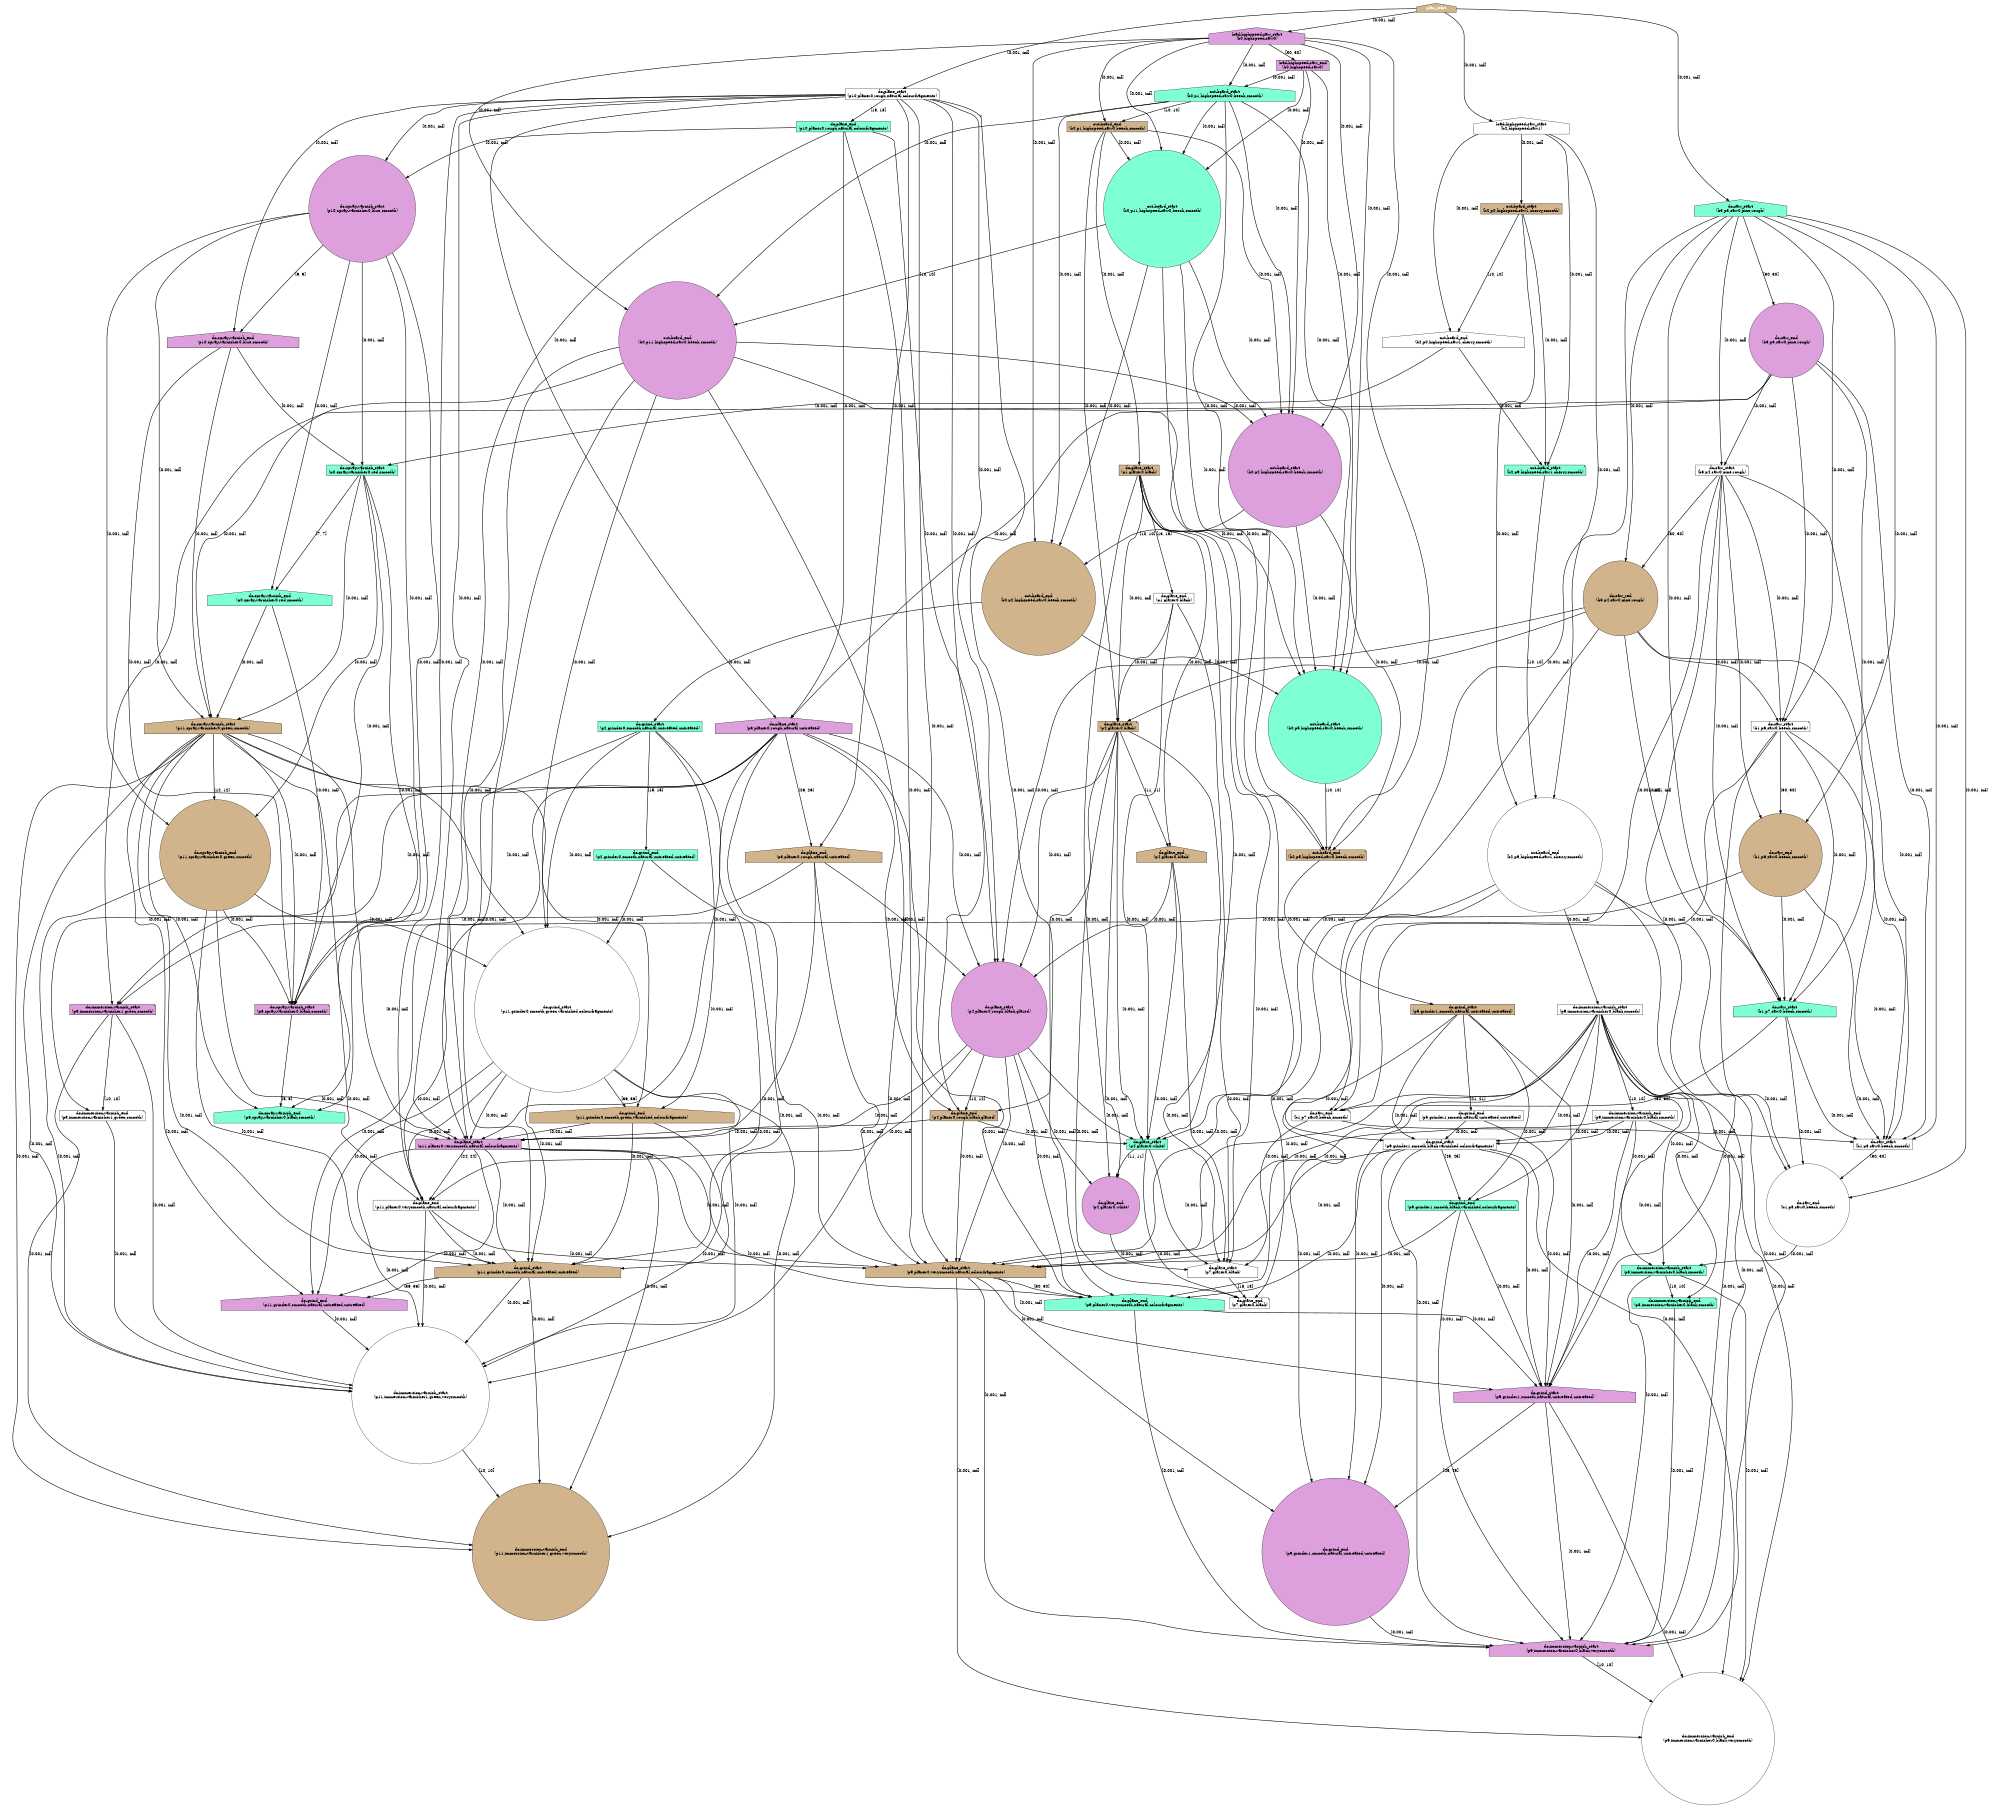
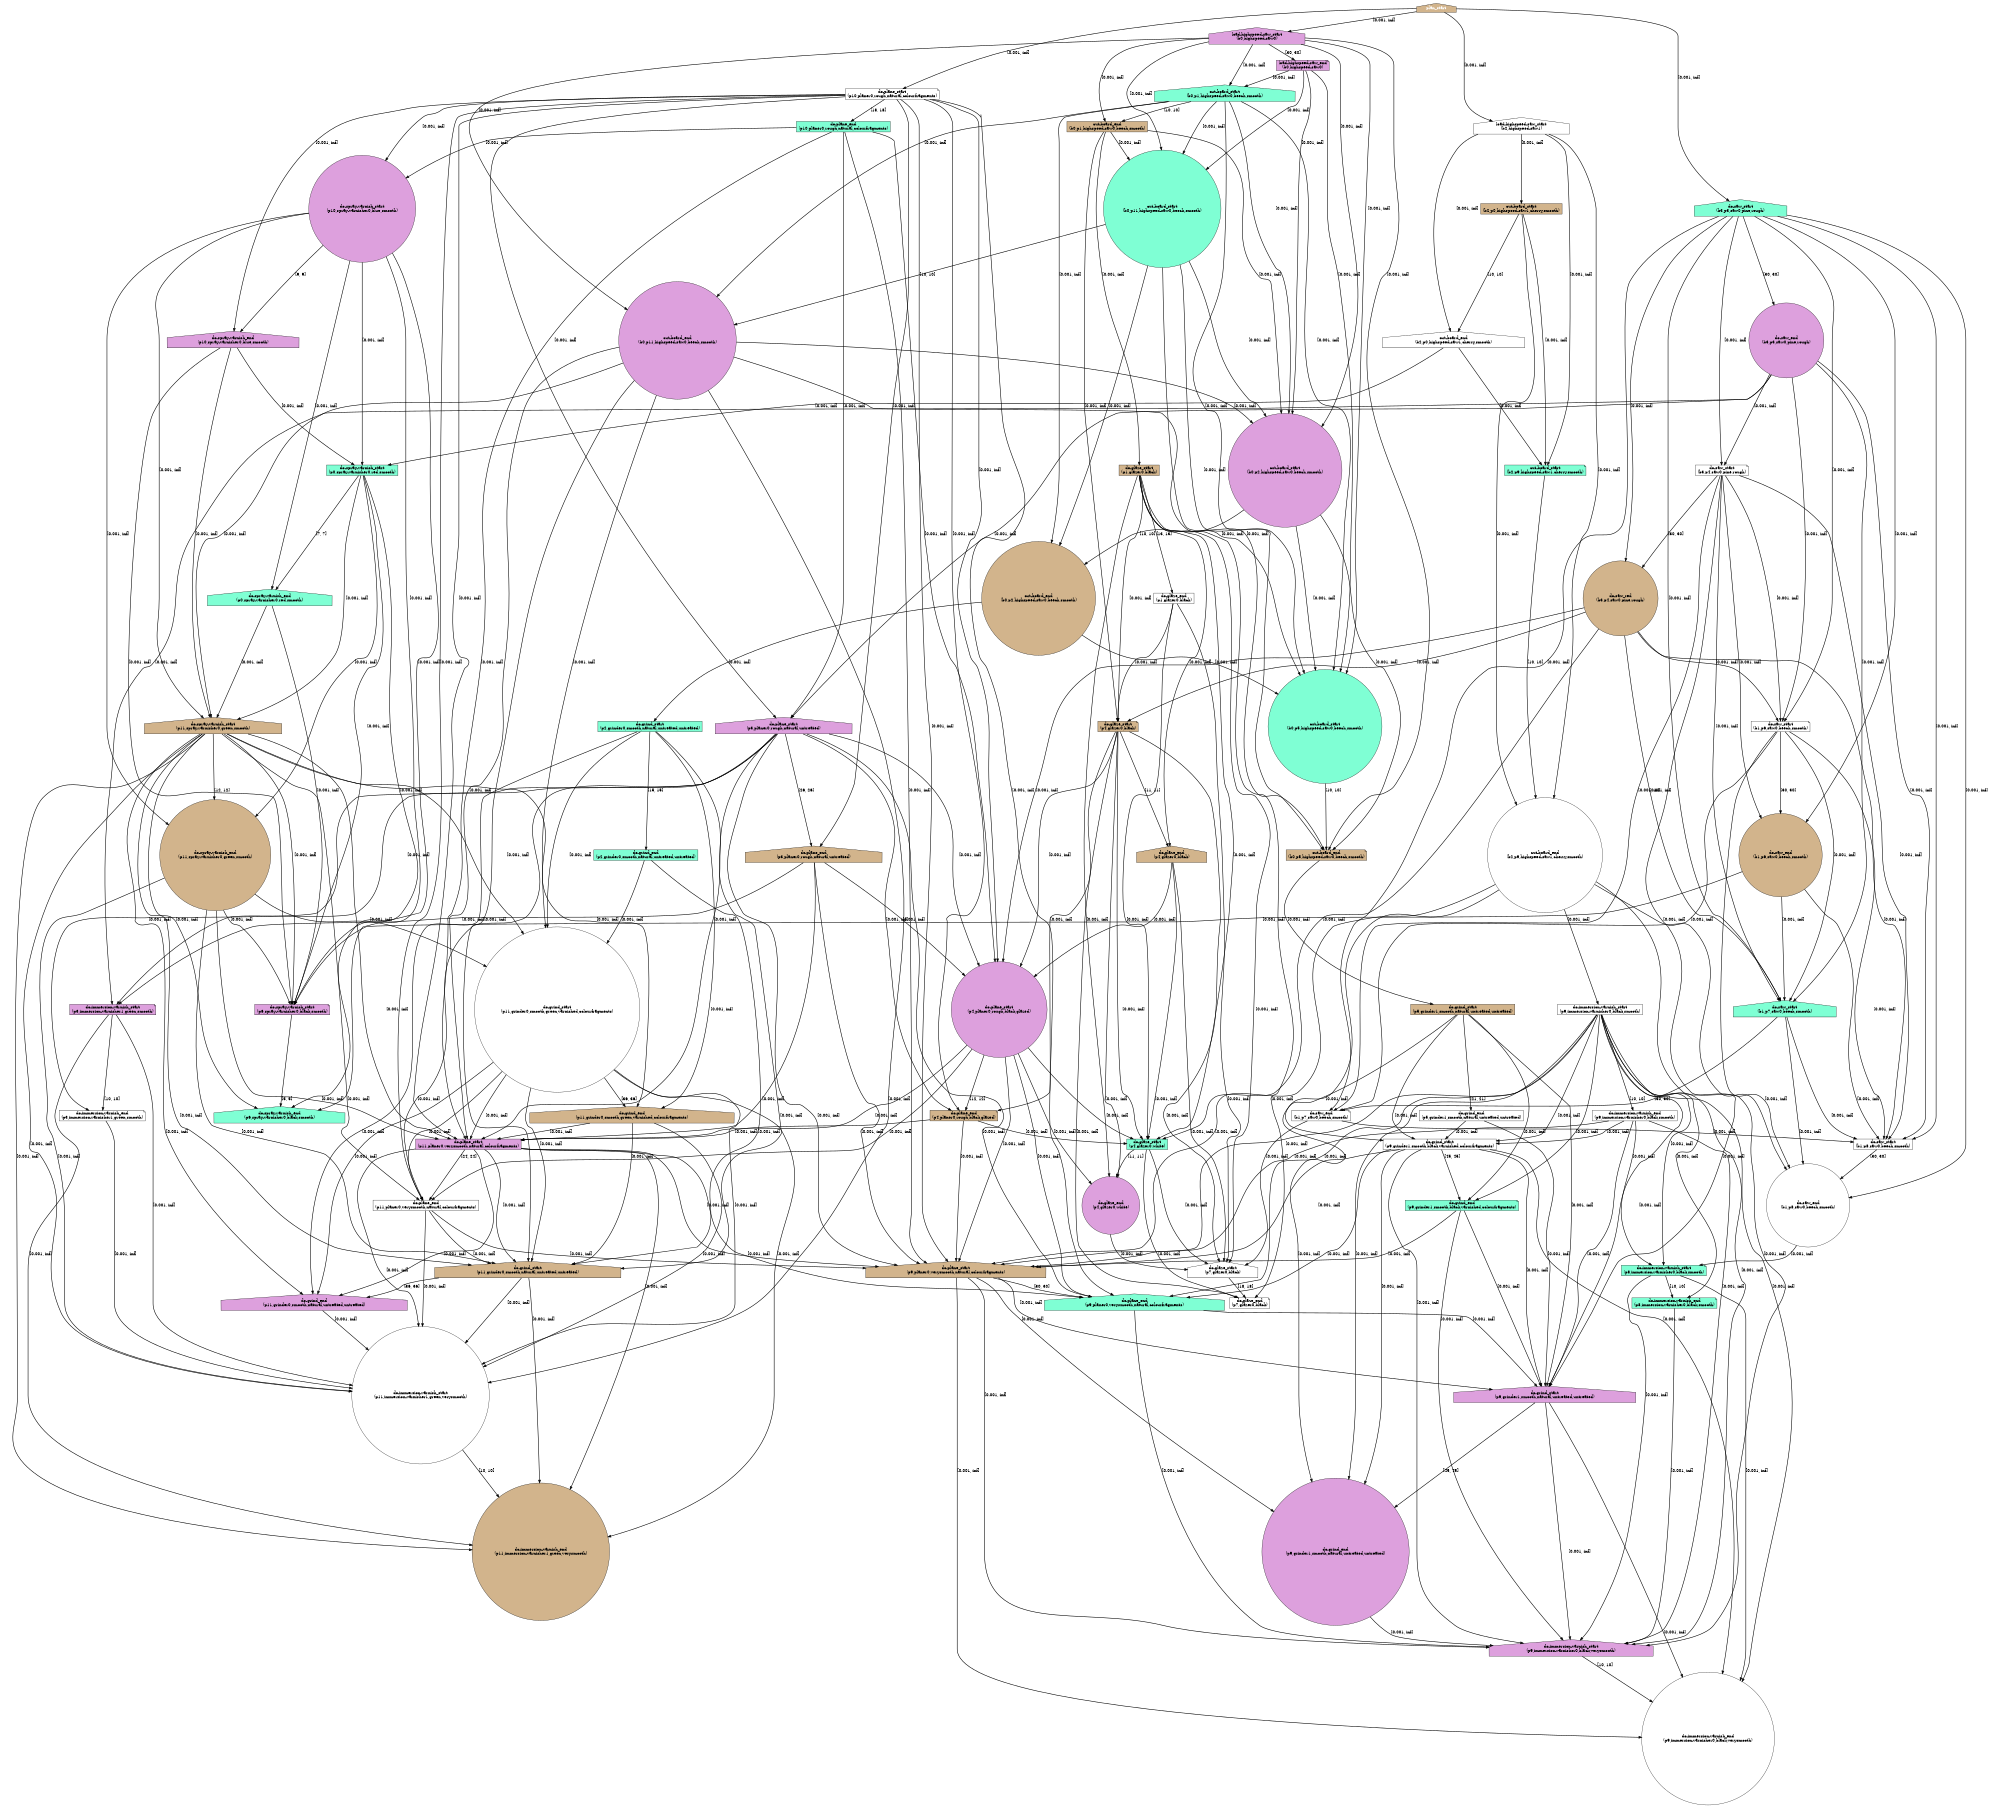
(1033, 212) -> none
